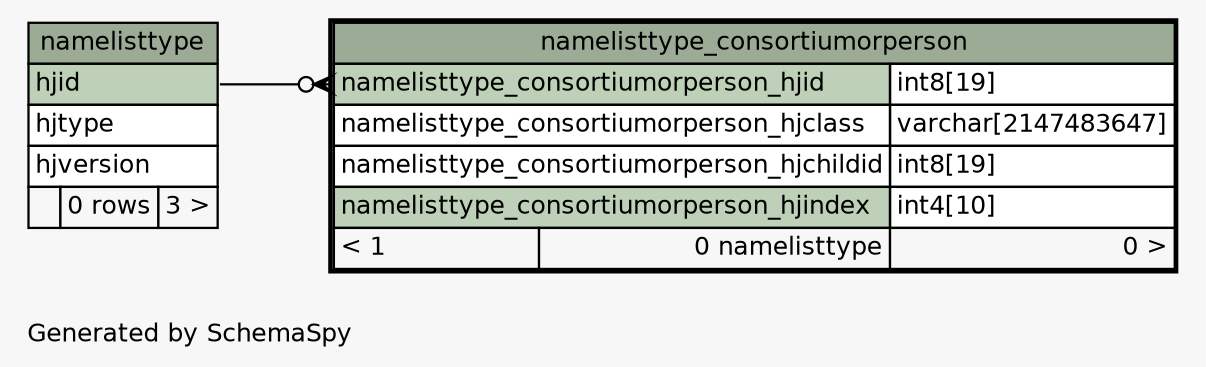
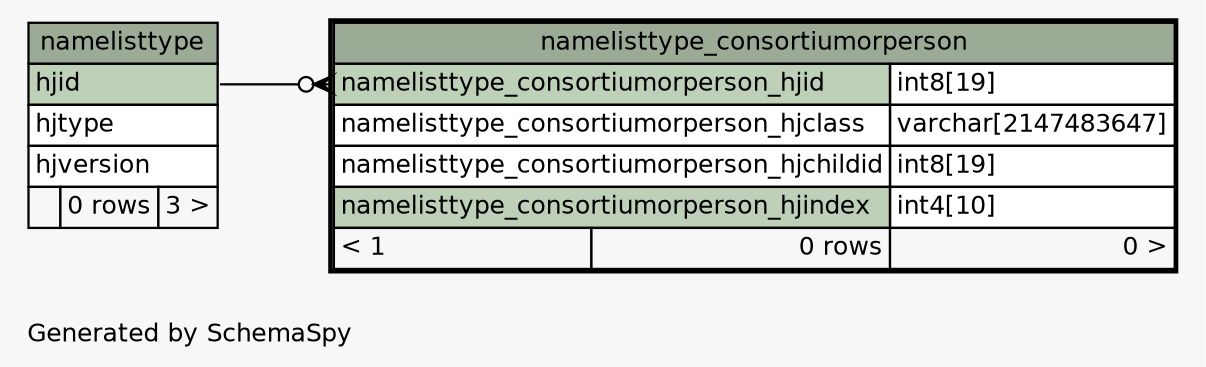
(789, 247) -> (841, 247)
